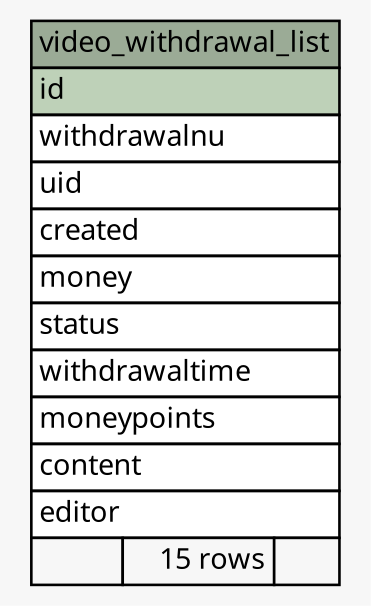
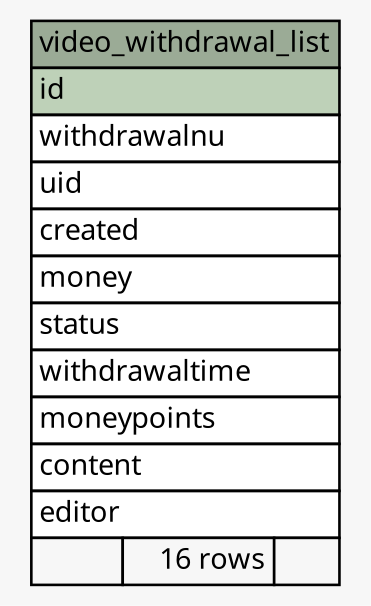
(213, 560) -> (213, 560)
